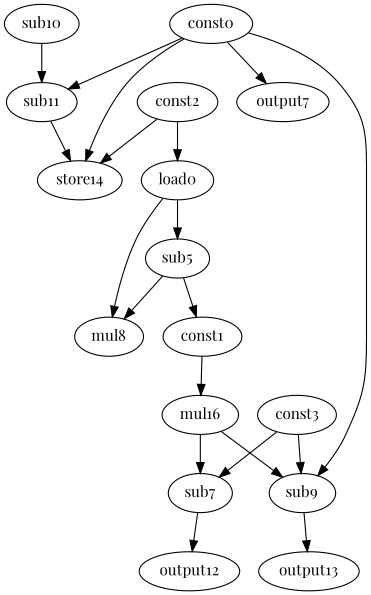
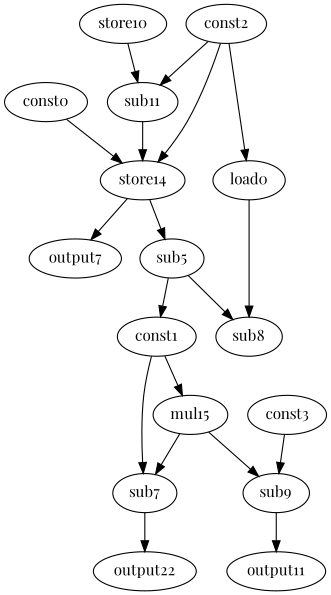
(42, 24) -> (123, 24)
(243, 59) -> (113, 215)
(130, 61) -> (188, 60)
(178, 214) -> (155, 214)
(367, 224) -> none
(109, 337) -> (249, 337)
(200, 415) -> (190, 415)
(256, 448) -> (143, 409)
(189, 571) -> (145, 571)
(309, 571) -> (276, 571)
